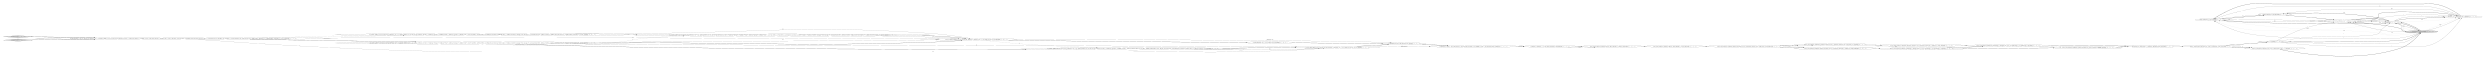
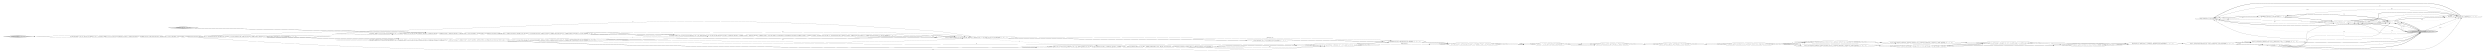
none -> (183, 28)
(18, 37) -> none
